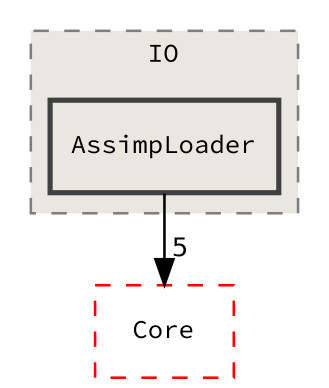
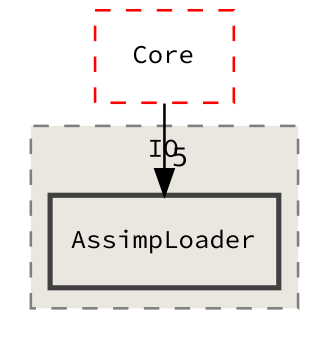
(164, 230) -> (164, 141)
